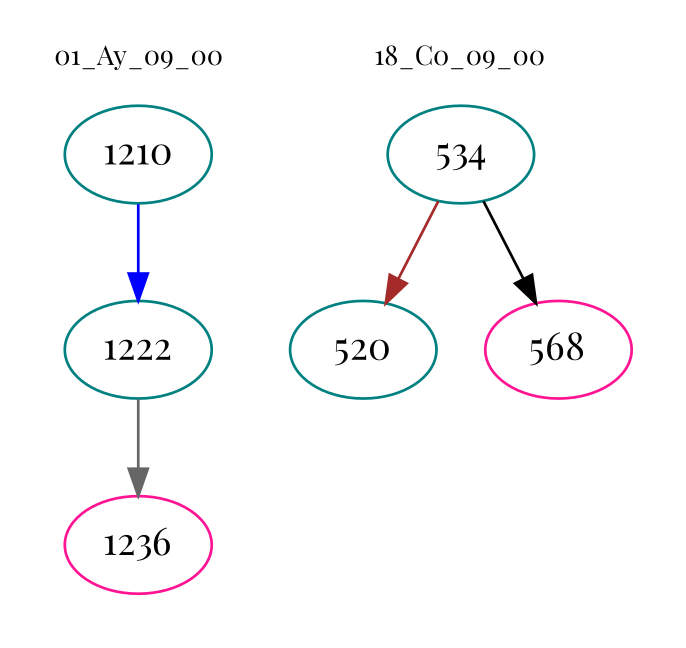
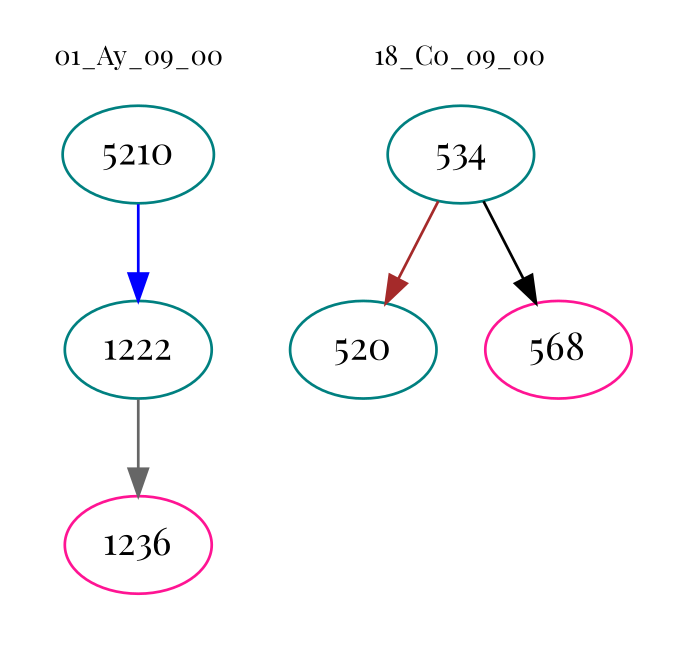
(138, 155) -> (138, 155)
